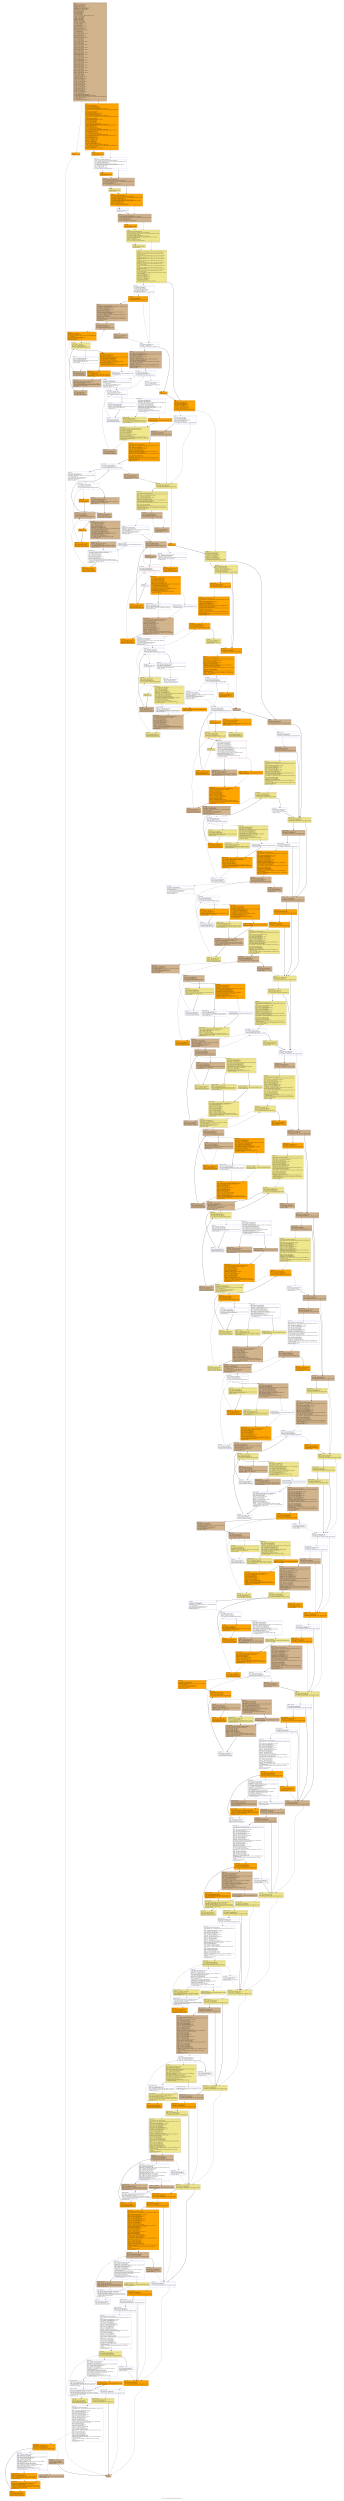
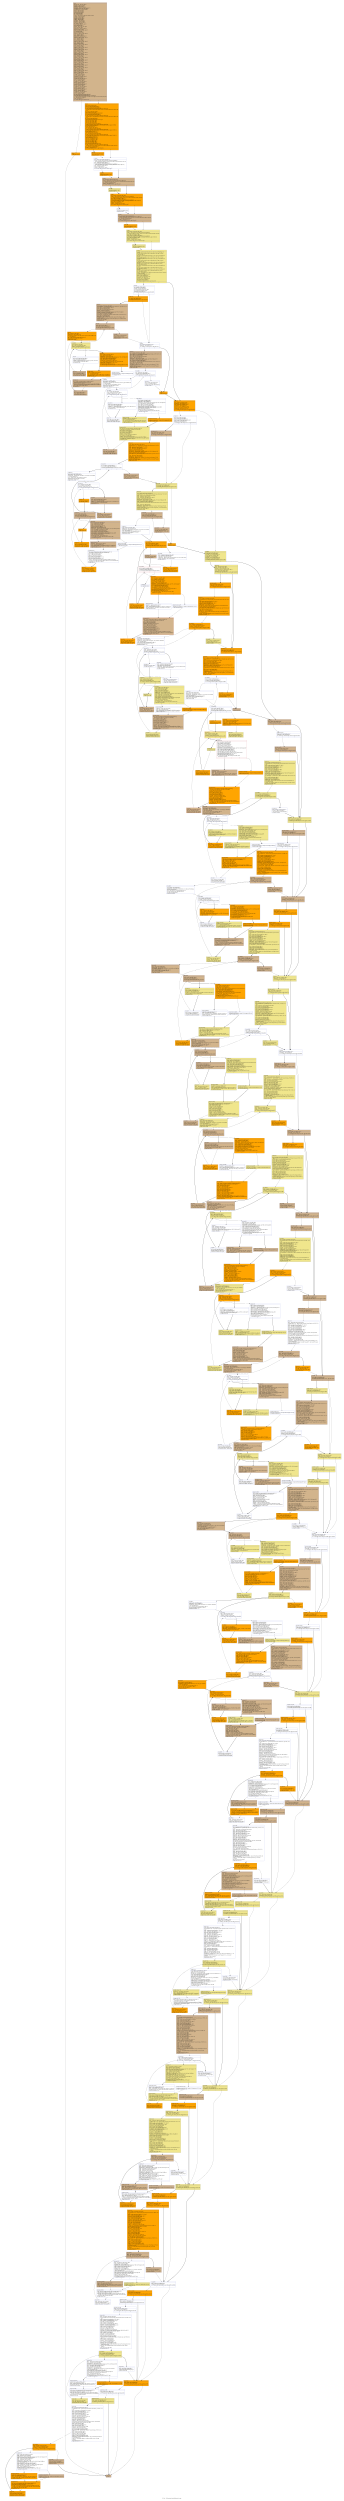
(156, 545) -> (156, 545)
